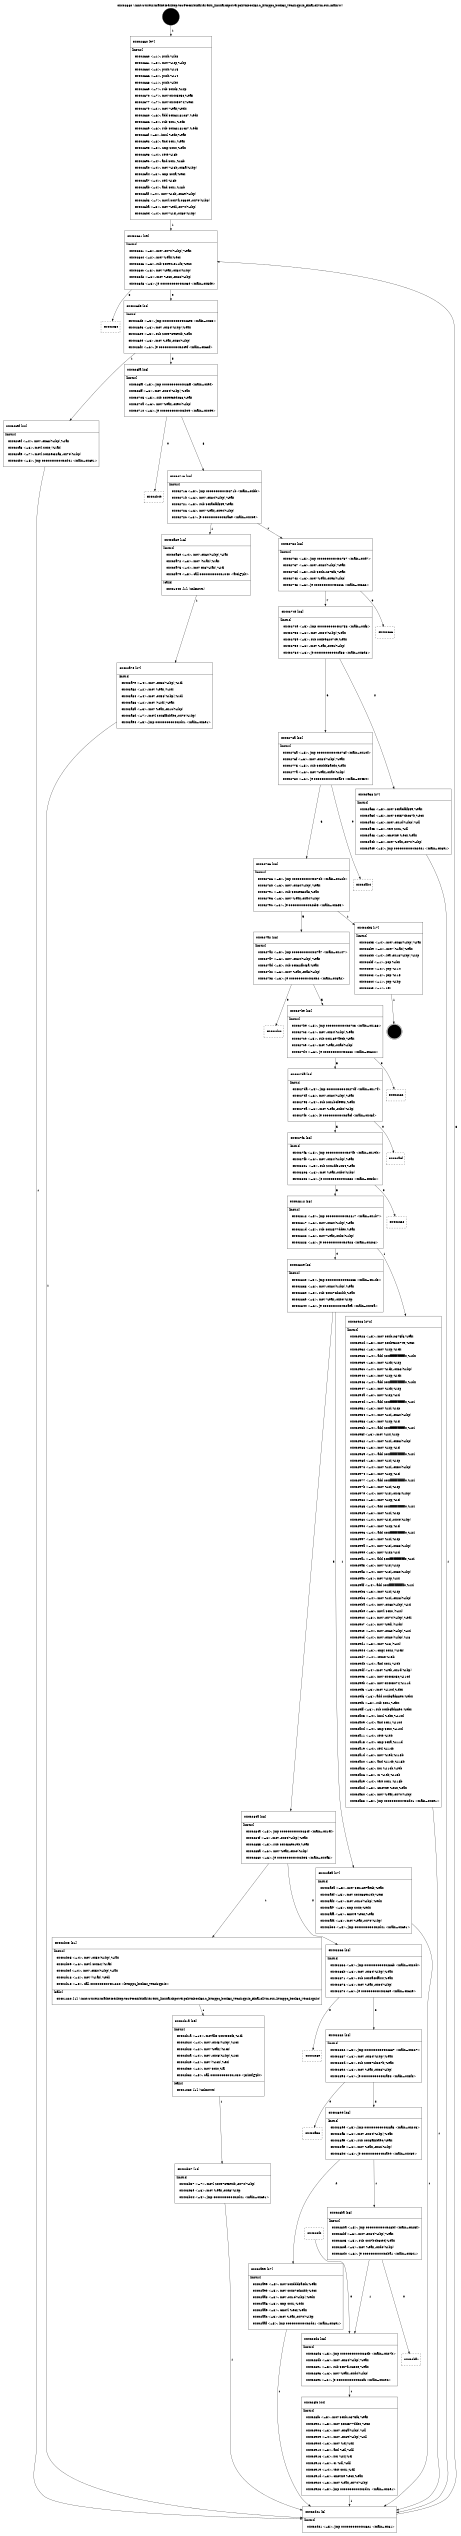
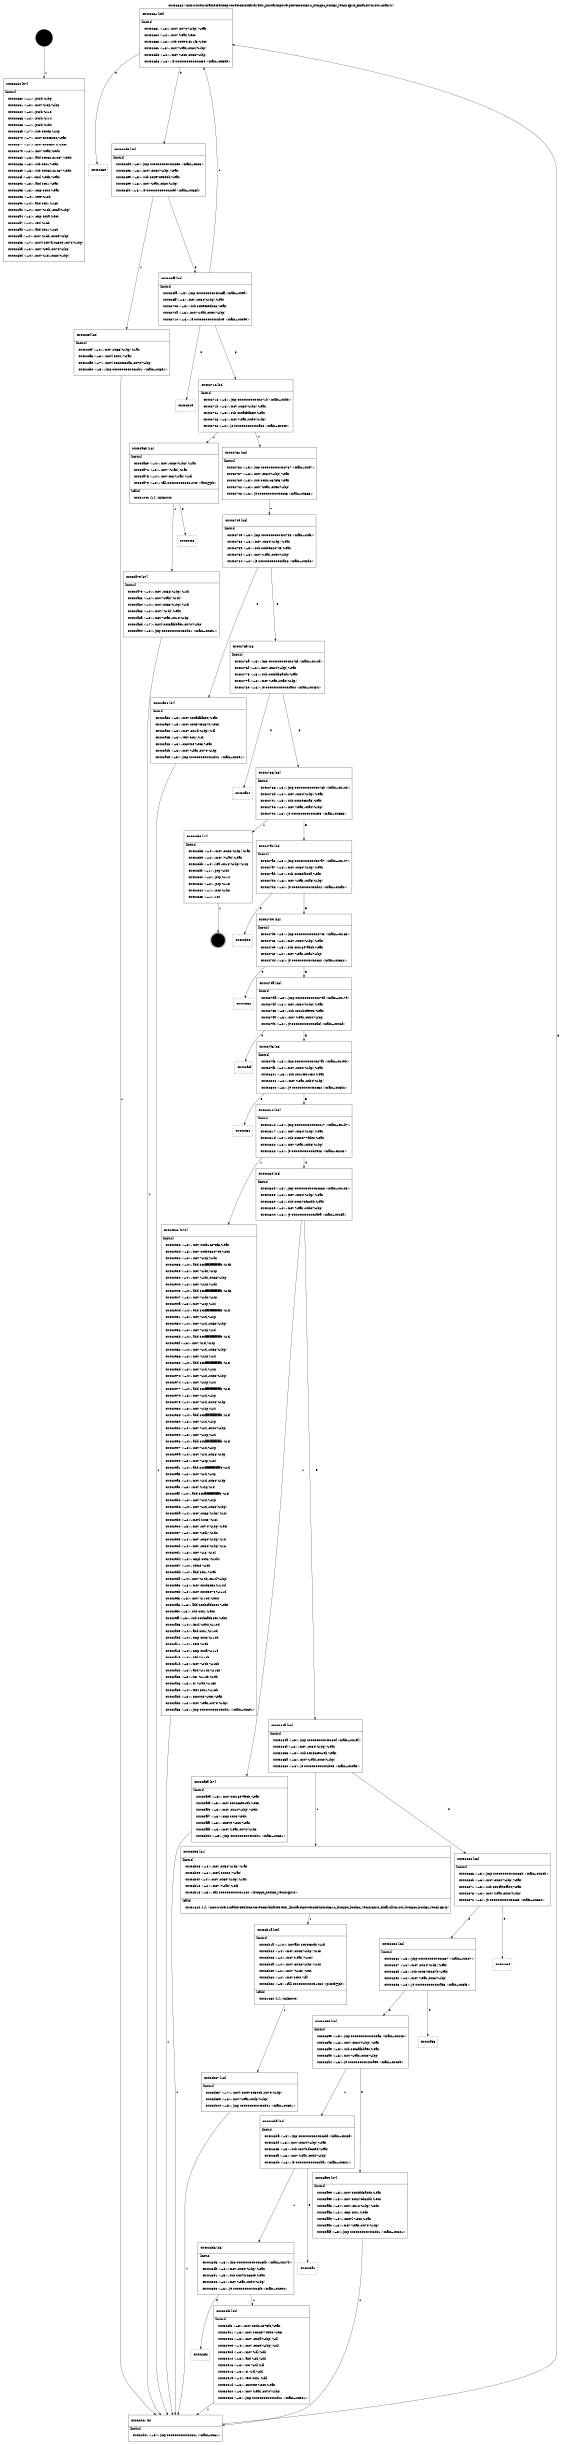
(171, 224) -> (217, 171)
(374, 606) -> (182, 519)
(347, 2276) -> (206, 2319)
